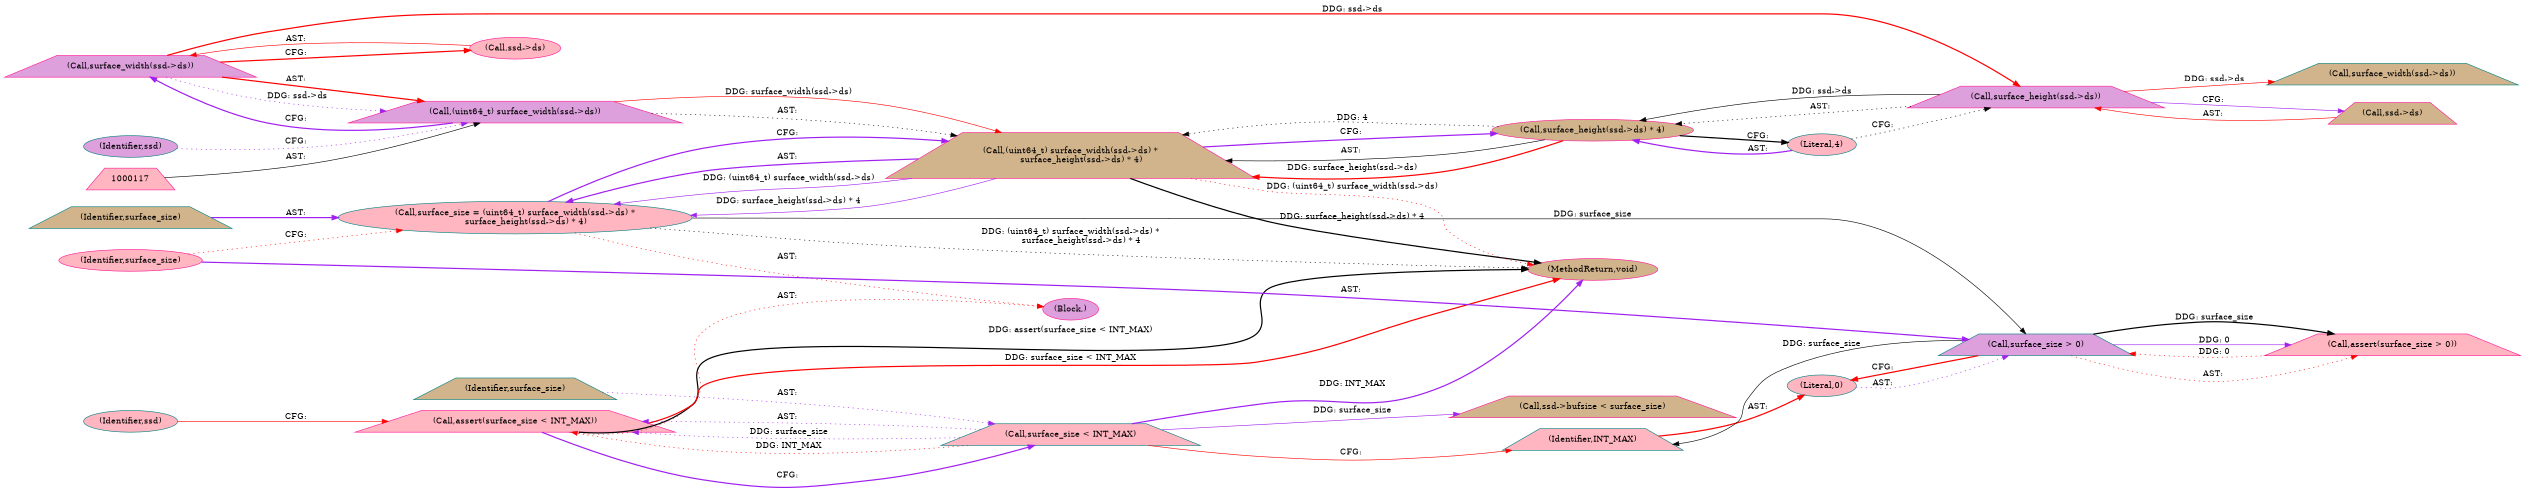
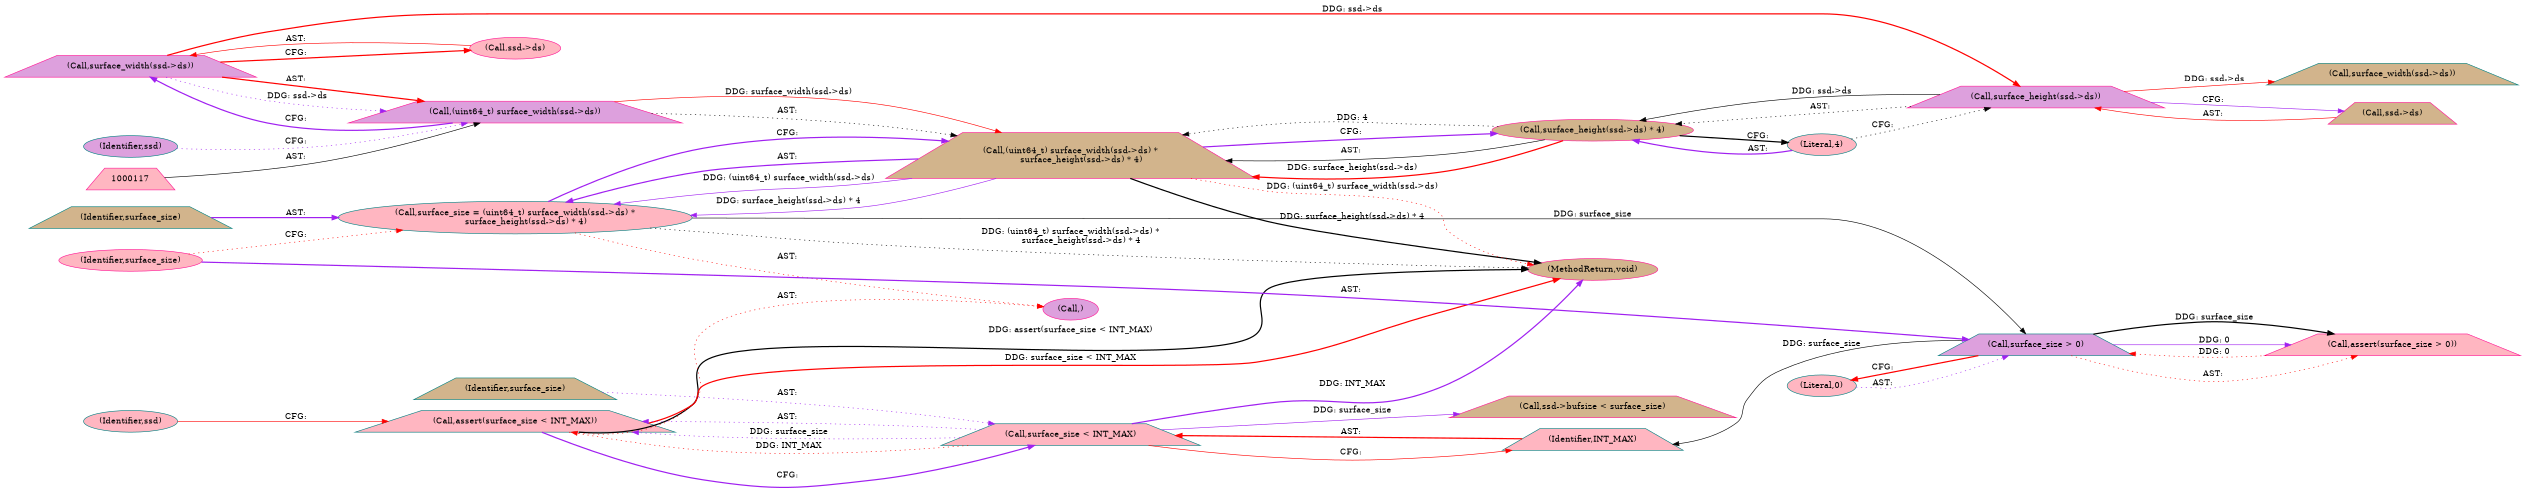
(1071, 309) -> (1071, 309)
(515, 421) -> (515, 421)
(1724, 426) -> (1352, 437)
